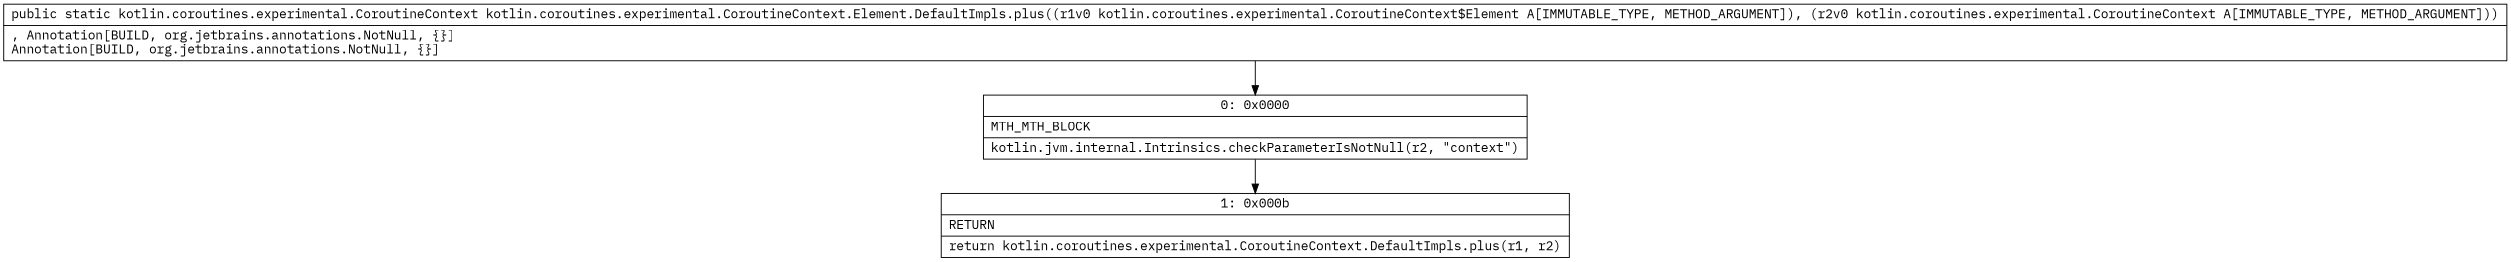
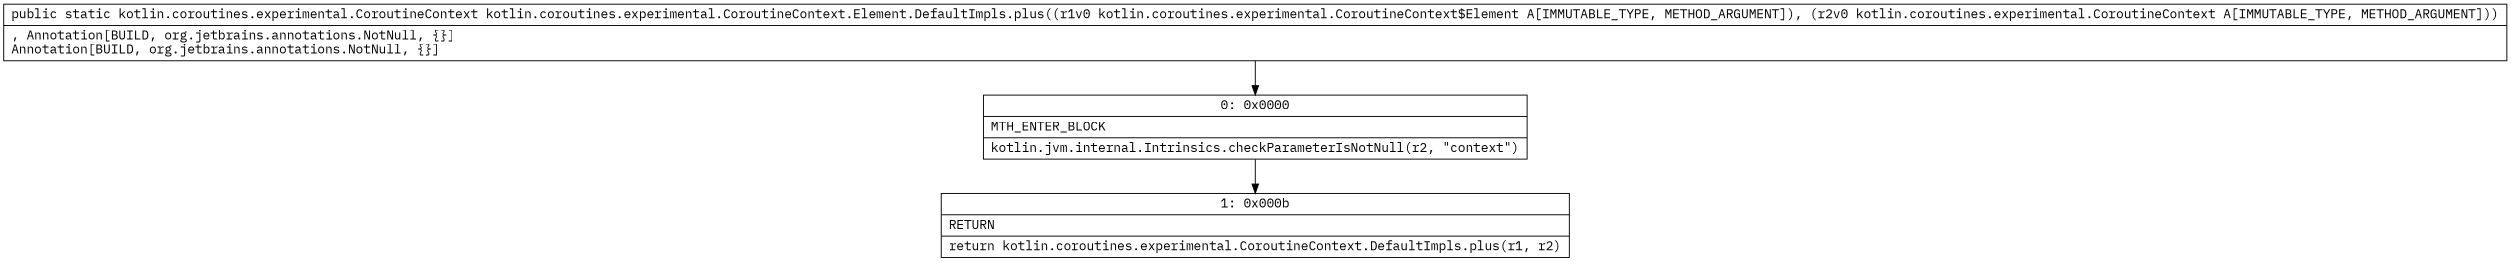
(1041, 127) -> (1048, 127)
